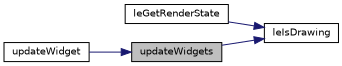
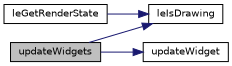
(105, 52) -> (117, 52)
